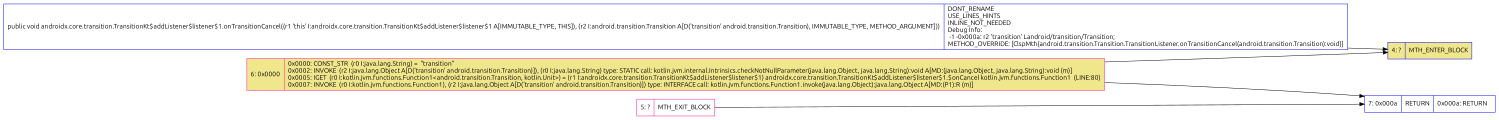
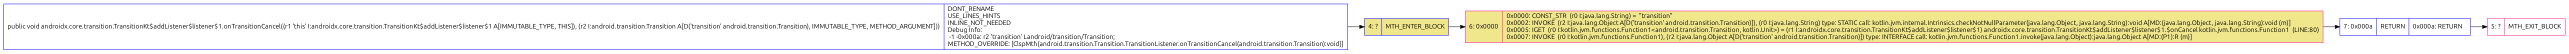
(1244, 57) -> (1455, 27)
(1037, 106) -> (2477, 27)
